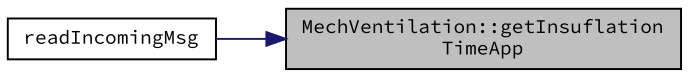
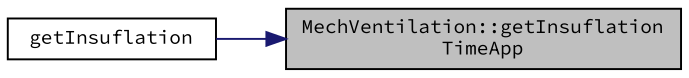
(112, 39) -> (112, 39)
